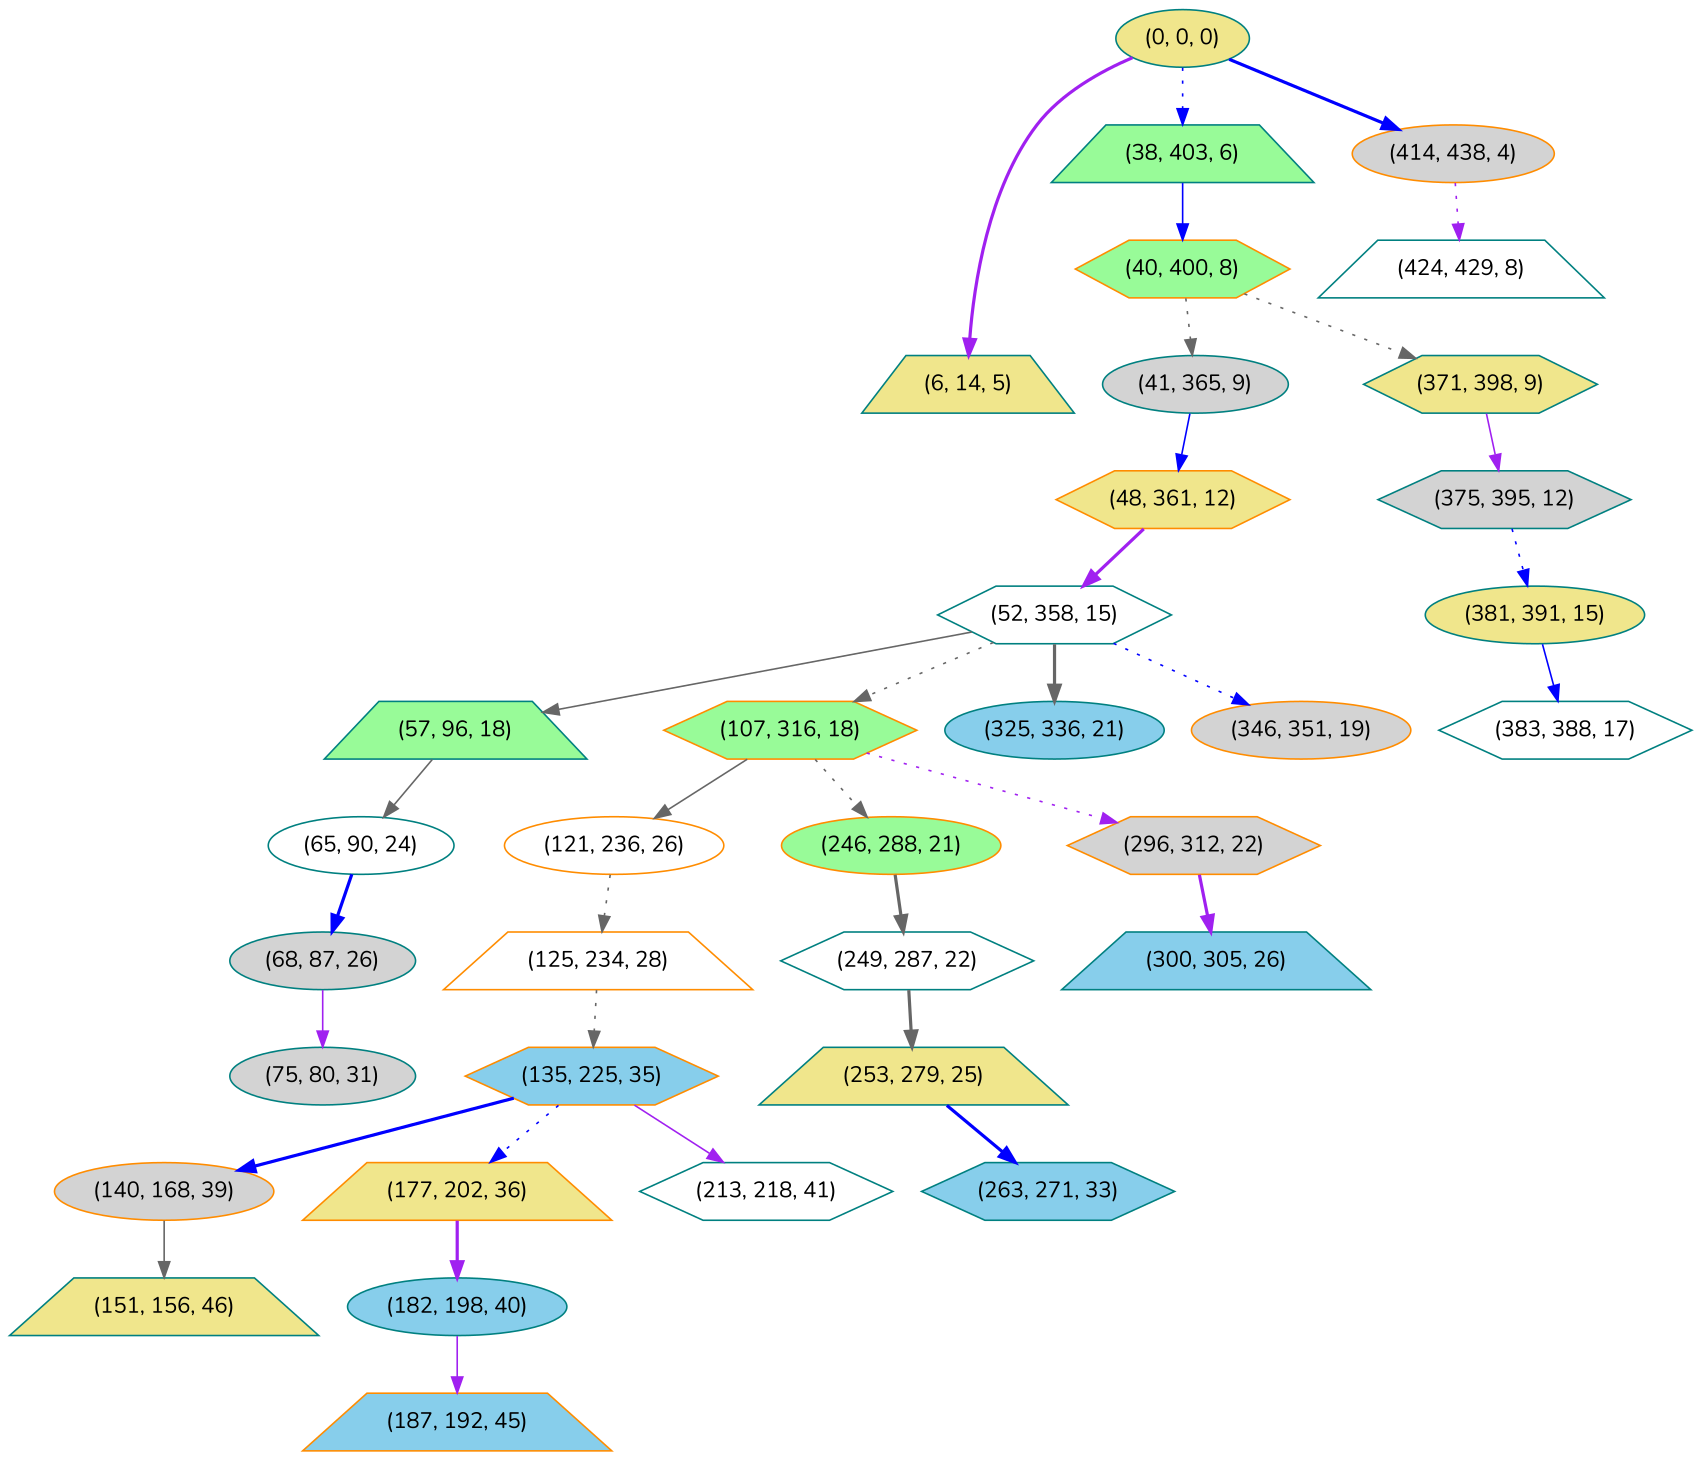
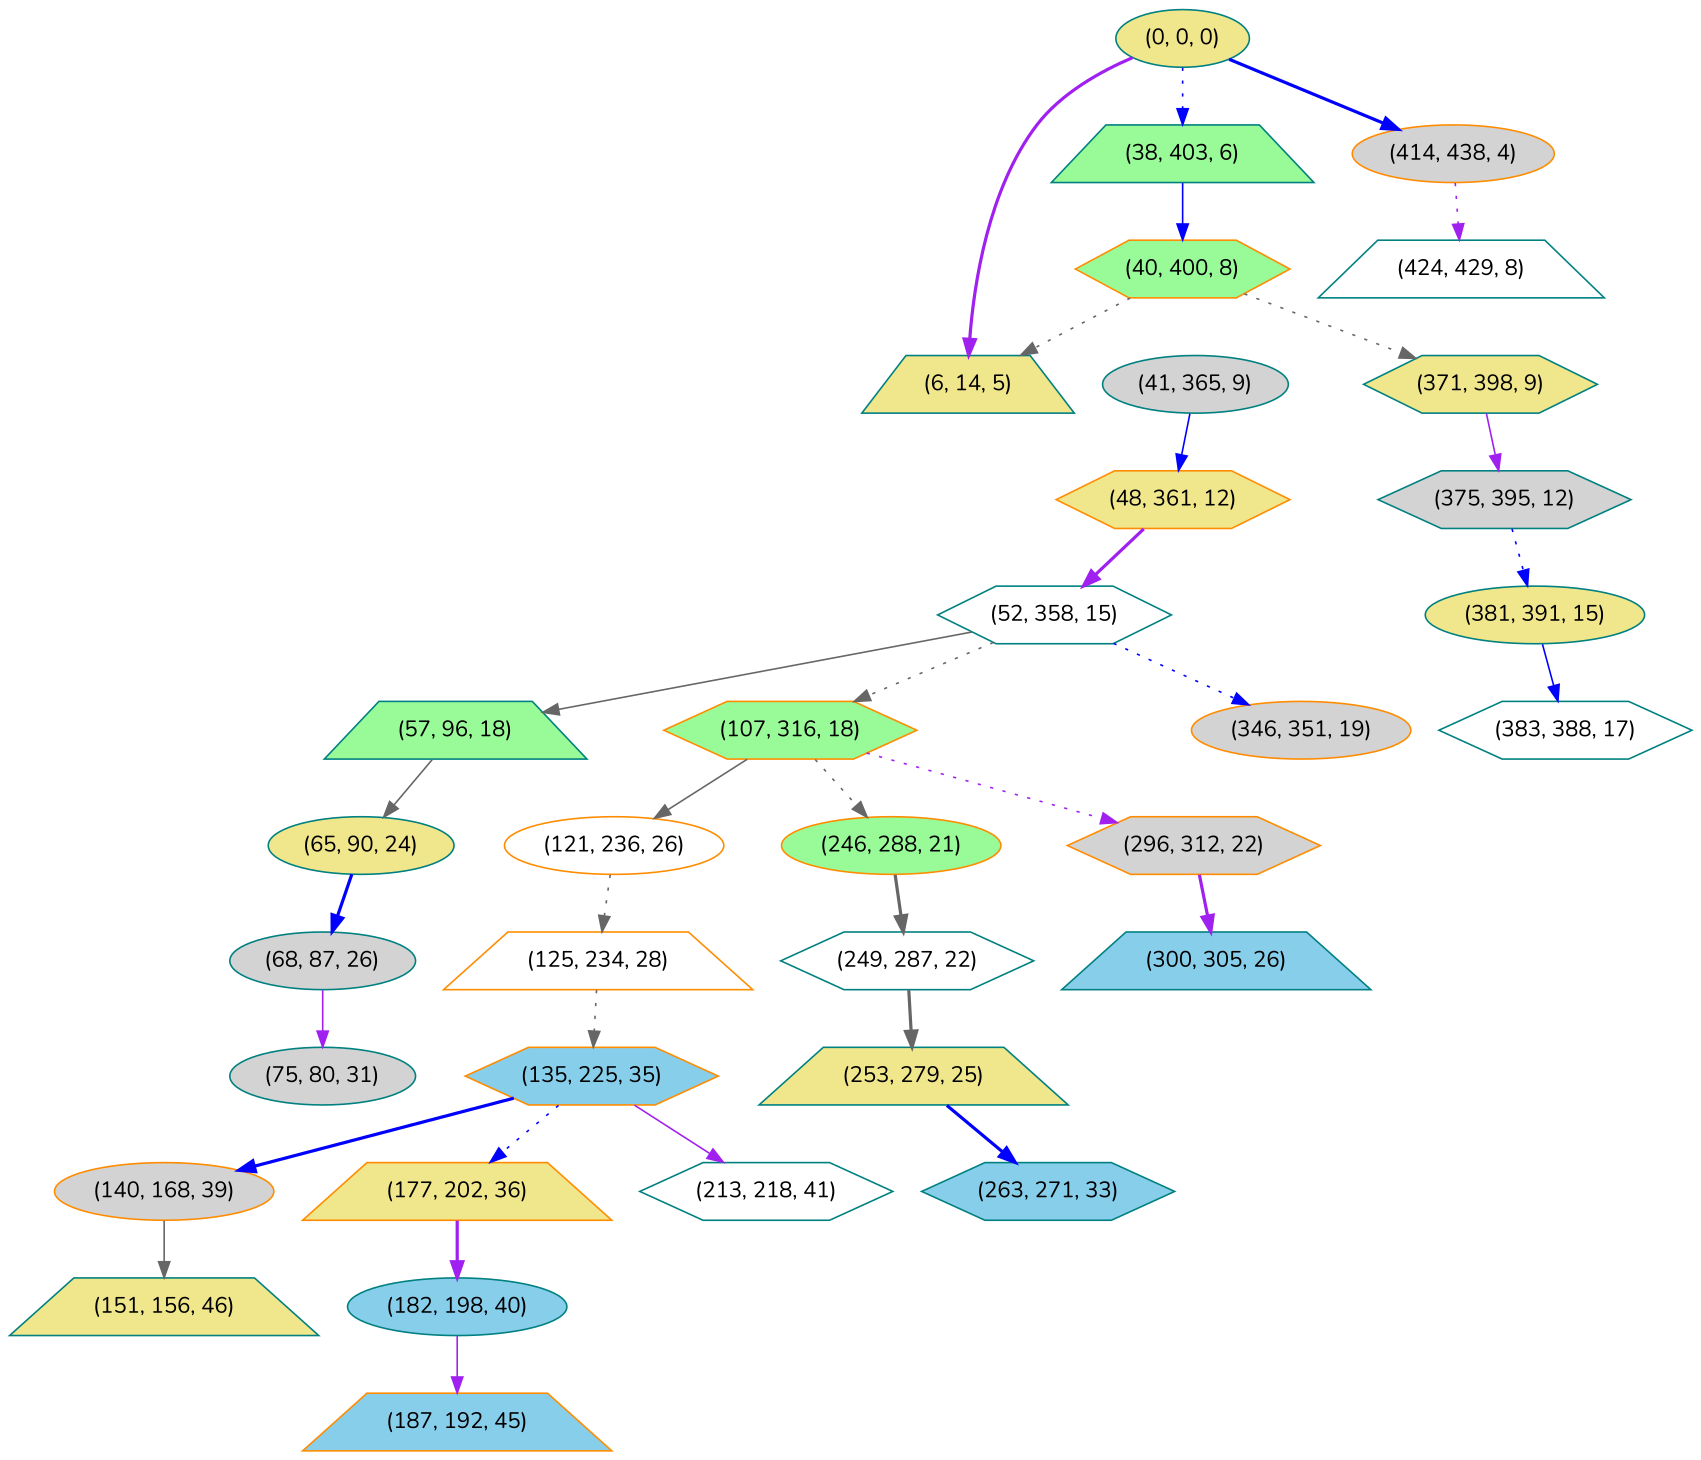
(1188, 319) -> (1083, 323)
(1055, 730) -> none
(361, 846) -> (361, 846)
